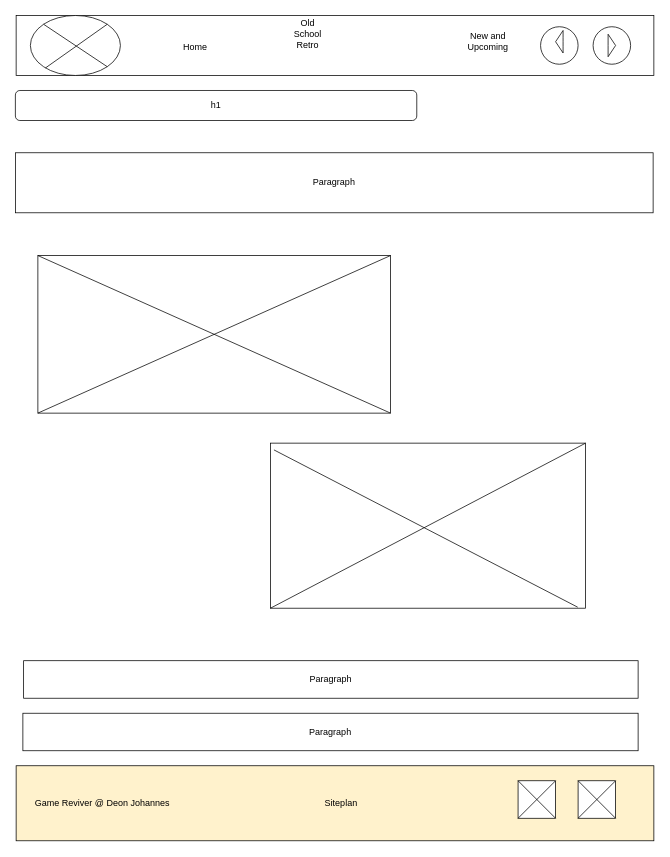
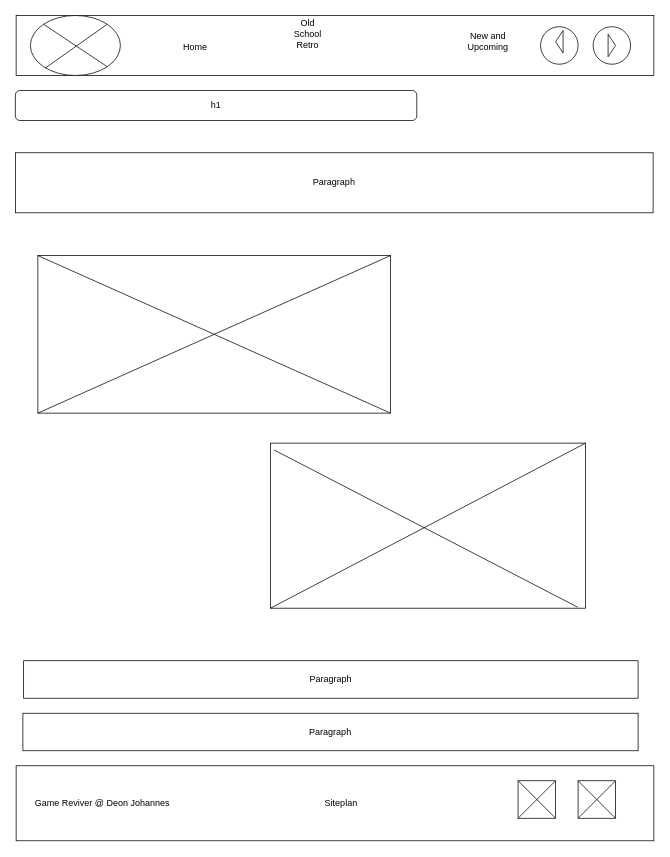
(335, 803) -> (335, 803)
